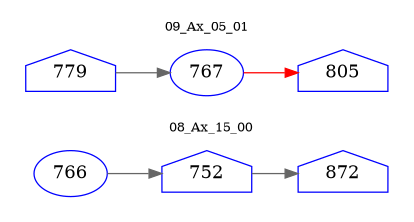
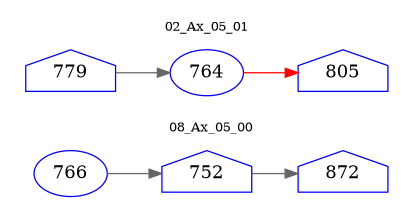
(207, 27) -> (207, 27)
(207, 73) -> (207, 73)
(211, 128) -> (211, 128)
